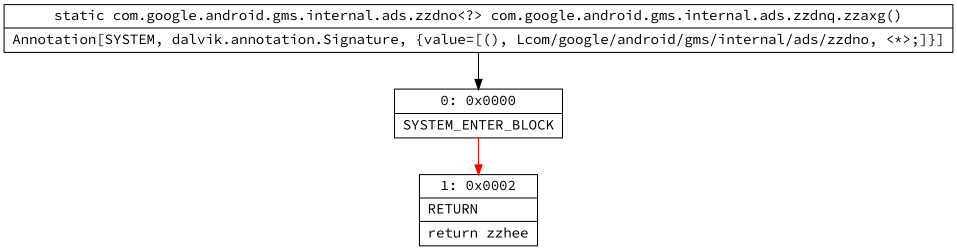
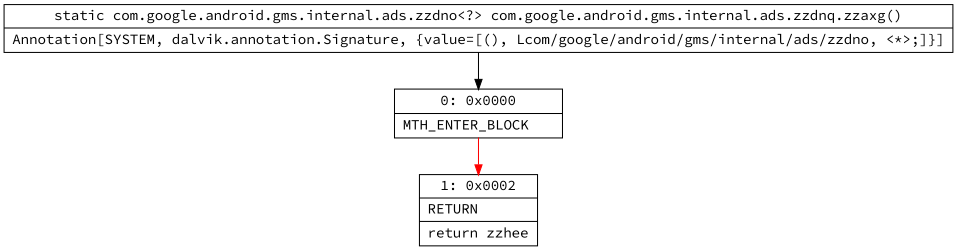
(478, 125) -> (466, 125)
